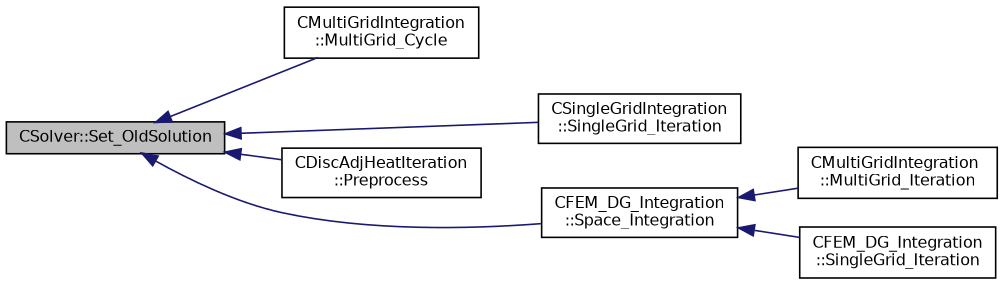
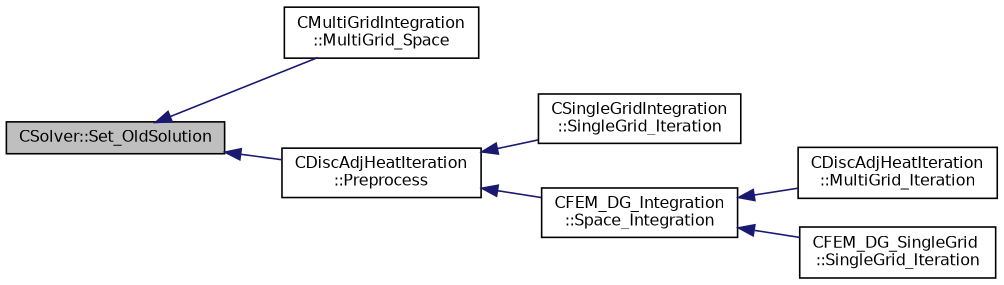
(382, 33) -> (382, 33)
(390, 128) -> (518, 144)
(898, 173) -> (898, 173)
(343, 222) -> (519, 194)
(898, 252) -> (898, 252)
